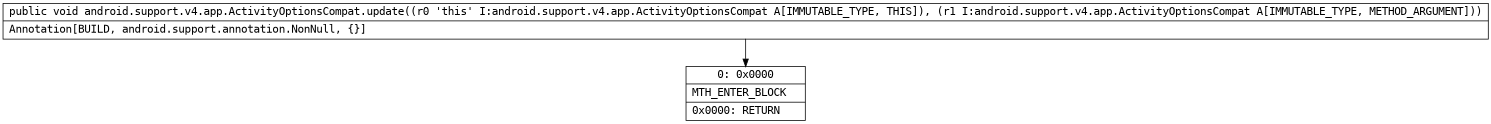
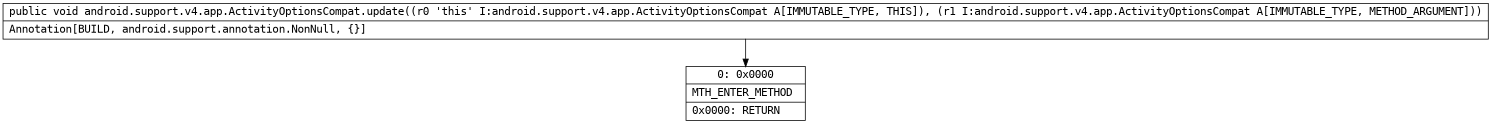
(739, 93) -> (743, 93)
